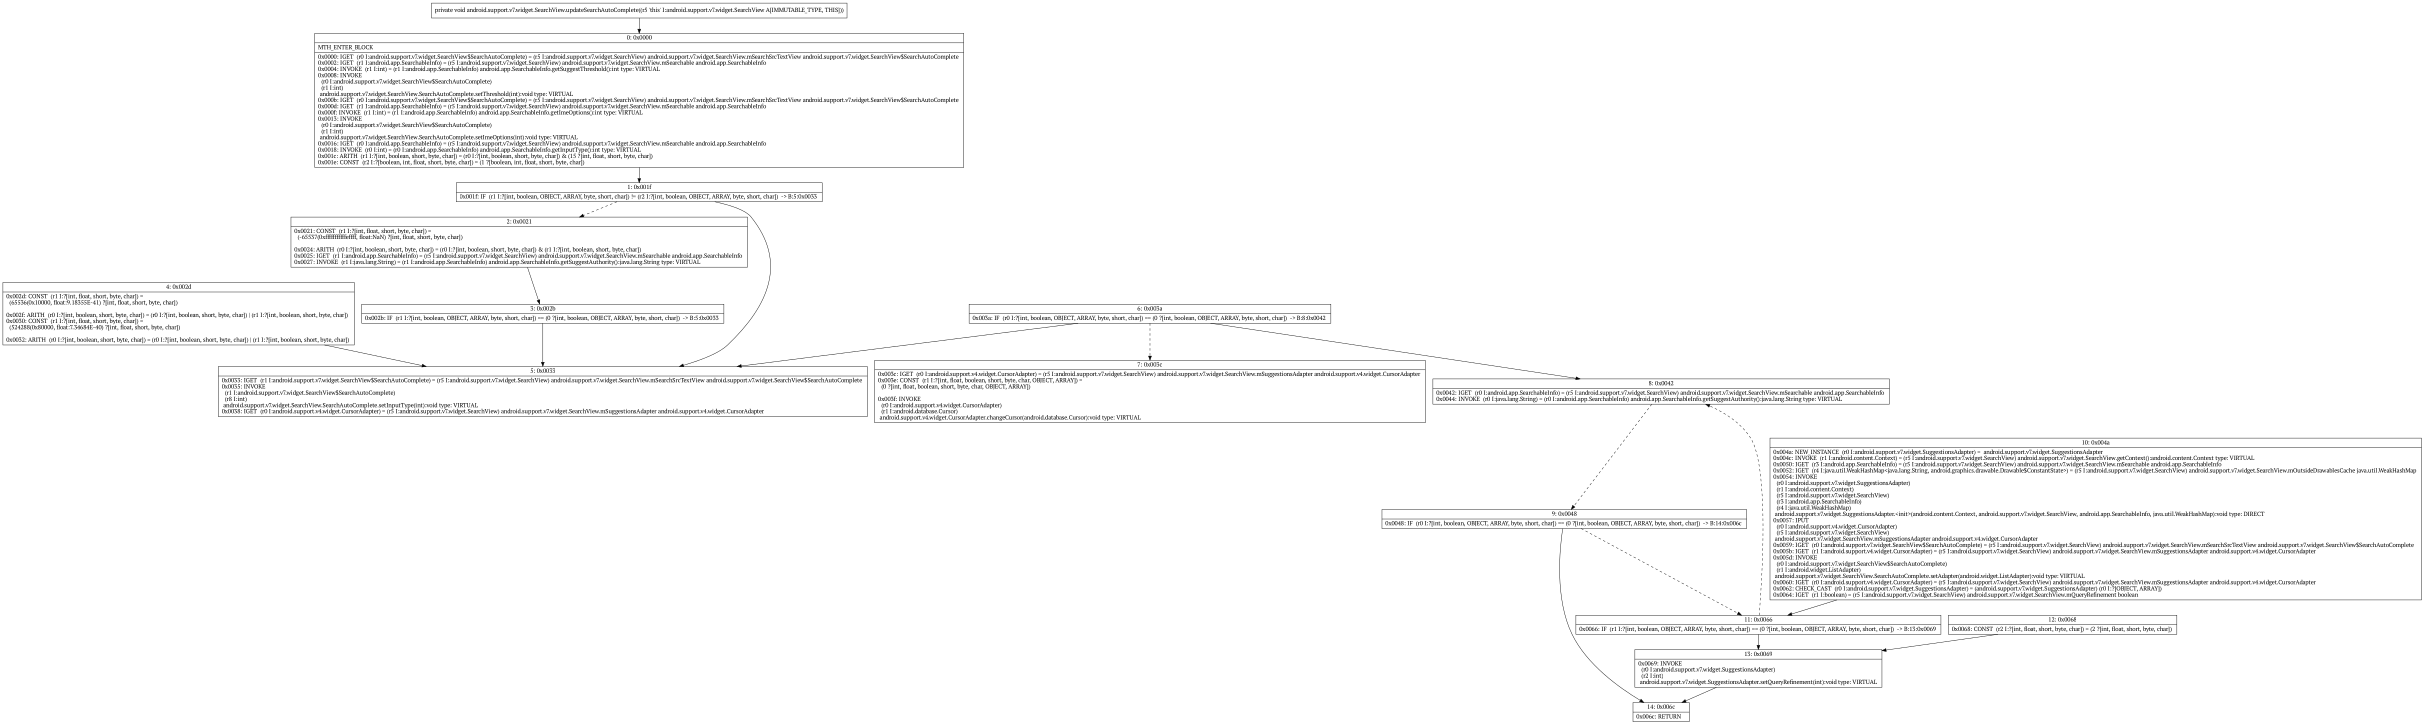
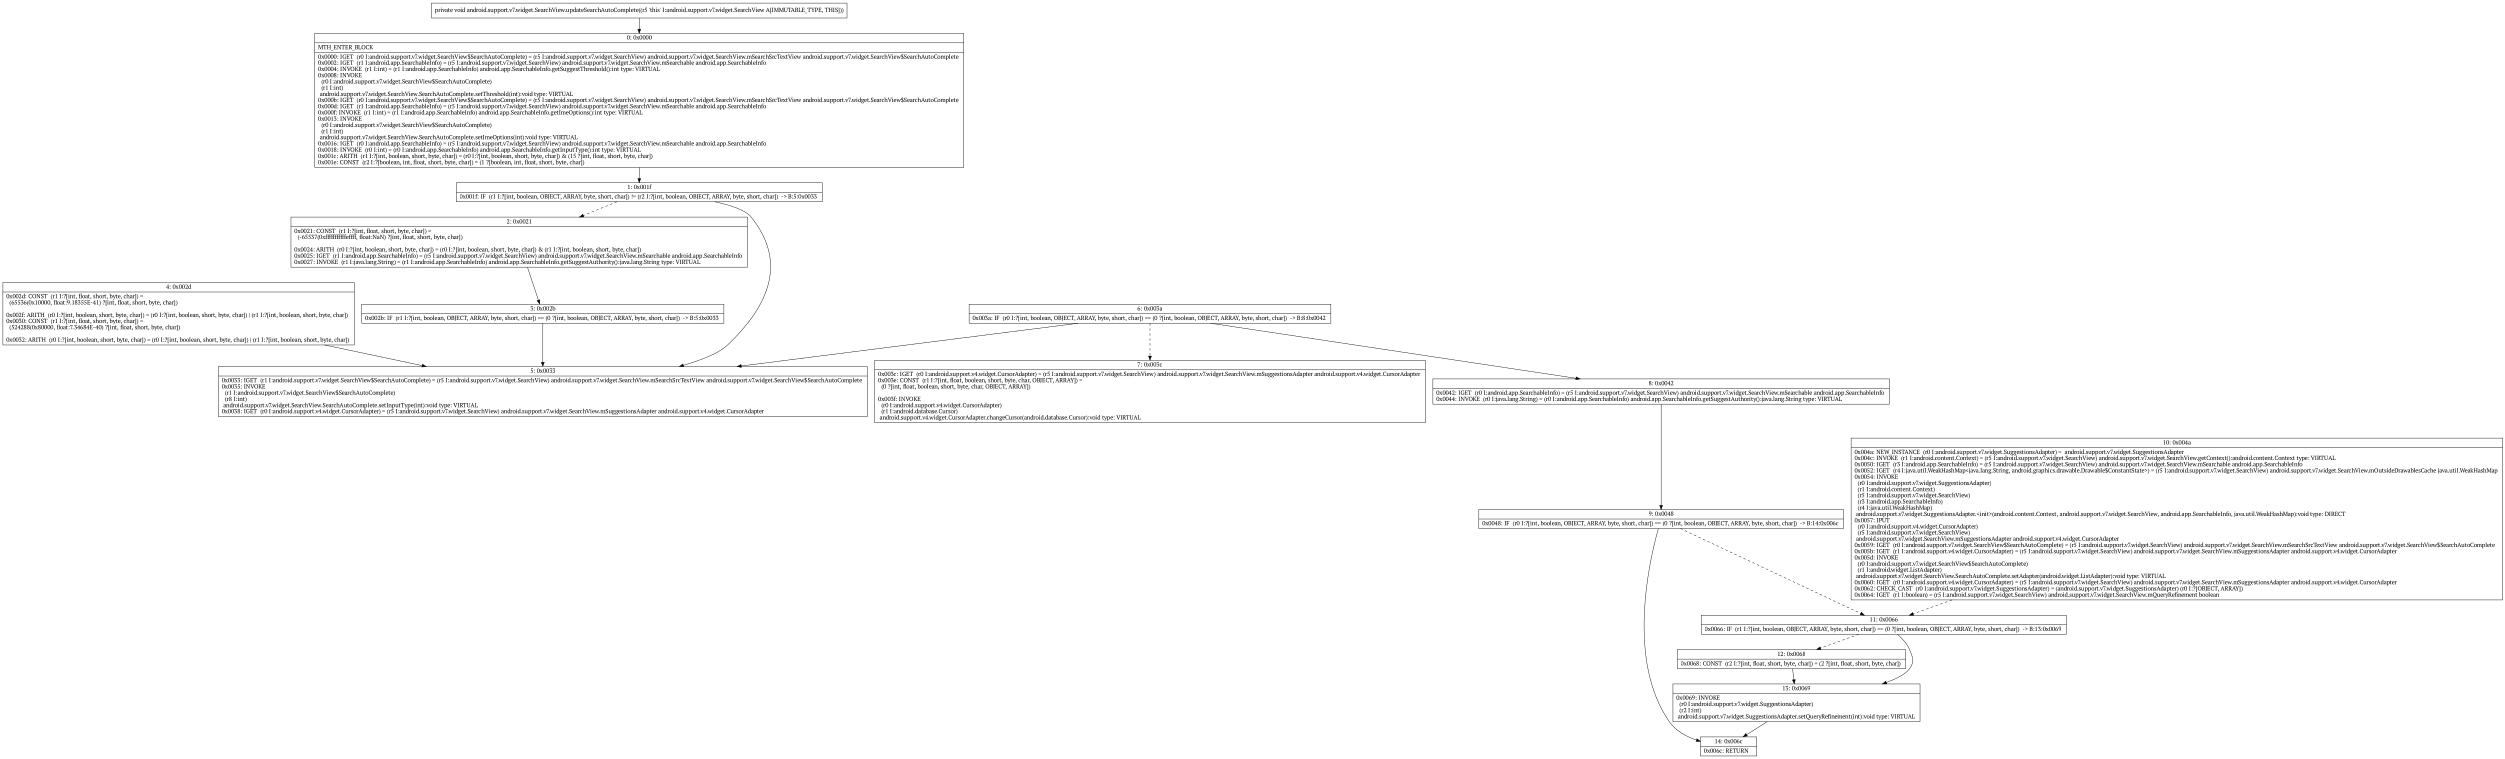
(1613, 455) -> (1661, 455)
(1762, 500) -> (1840, 641)
(1814, 607) -> (1933, 607)
